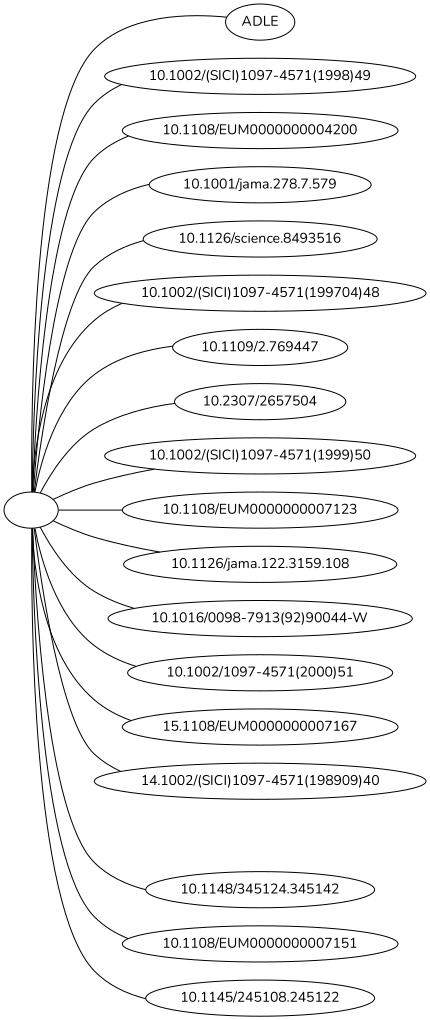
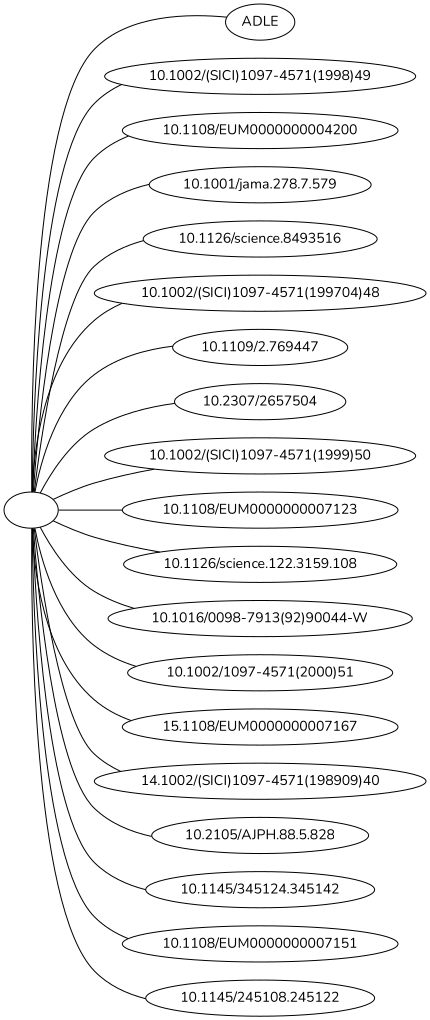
(260, 564) -> (260, 564)
none -> (260, 835)
(260, 890) -> (260, 890)
